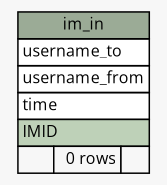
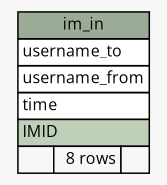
(91, 159) -> (91, 159)
